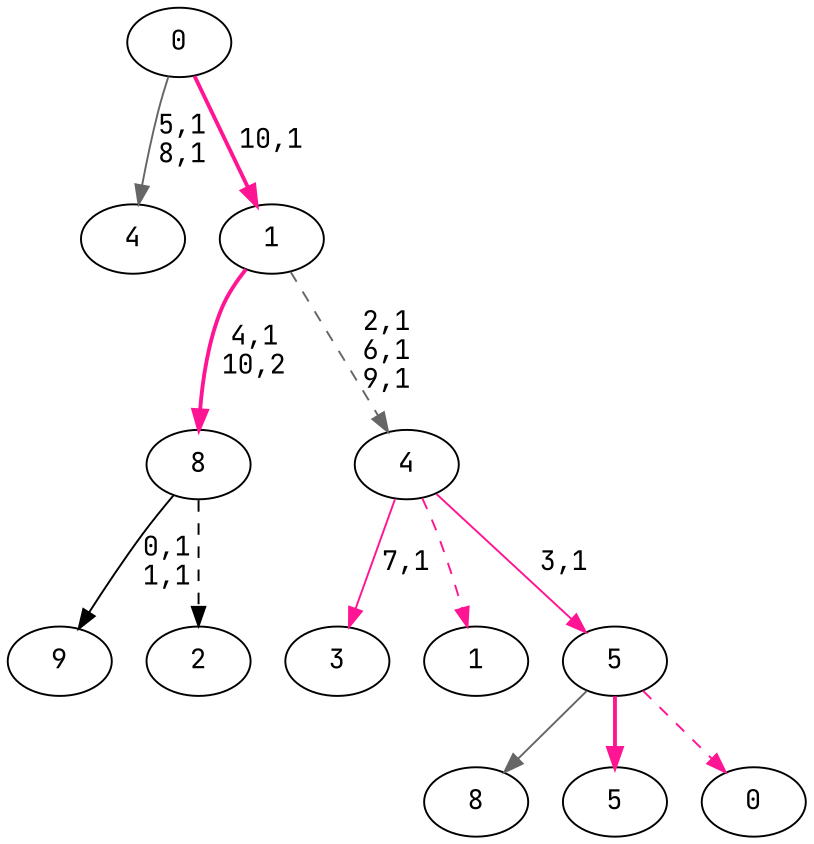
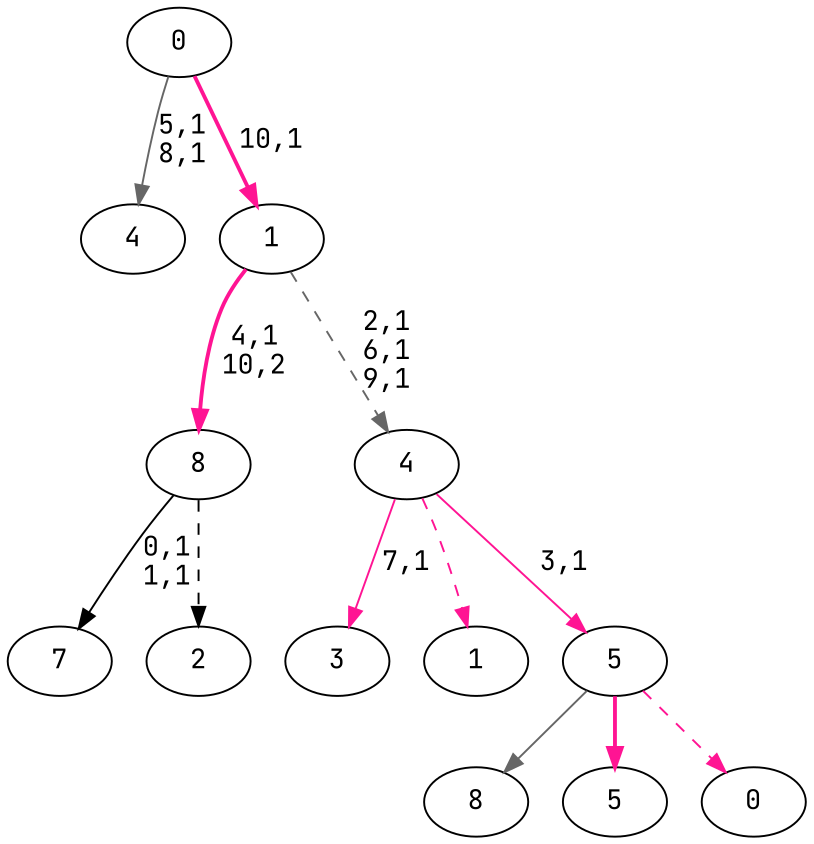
(60, 661) -> (60, 661)
